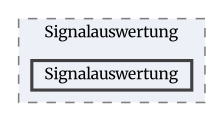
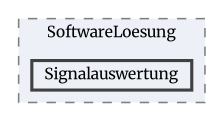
(112, 33) -> (112, 33)
